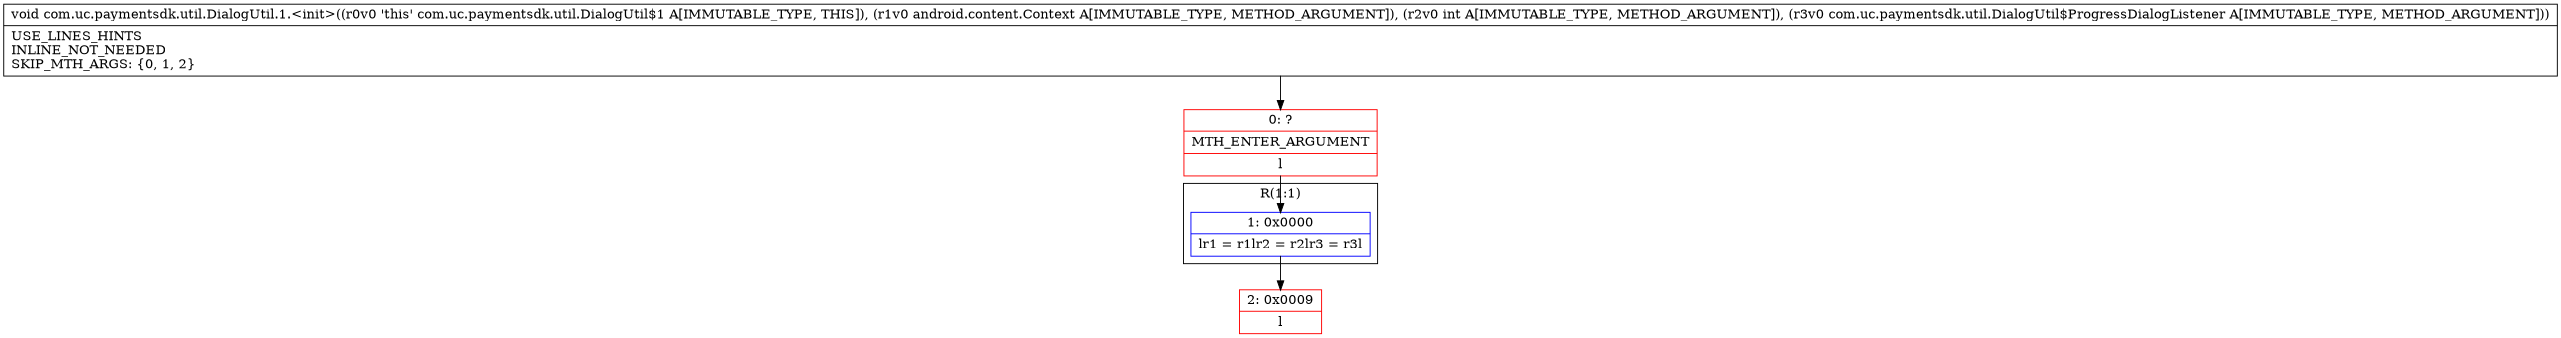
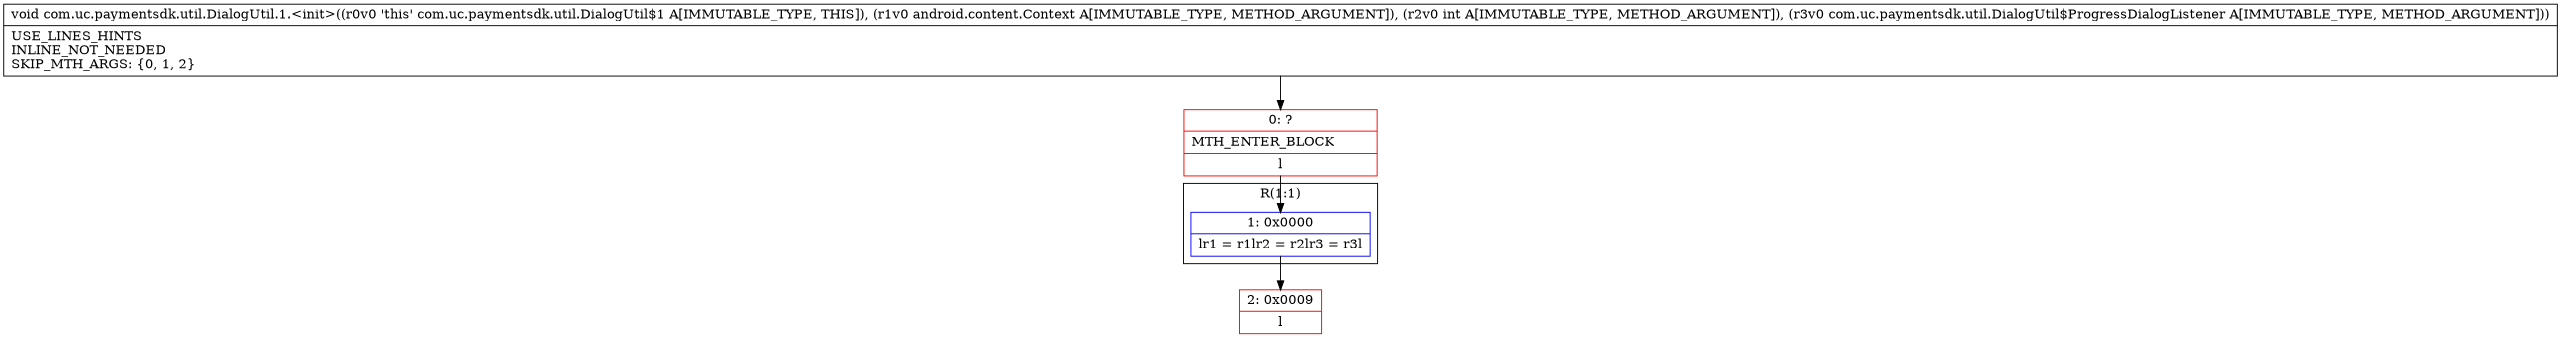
(1281, 142) -> (1263, 142)
